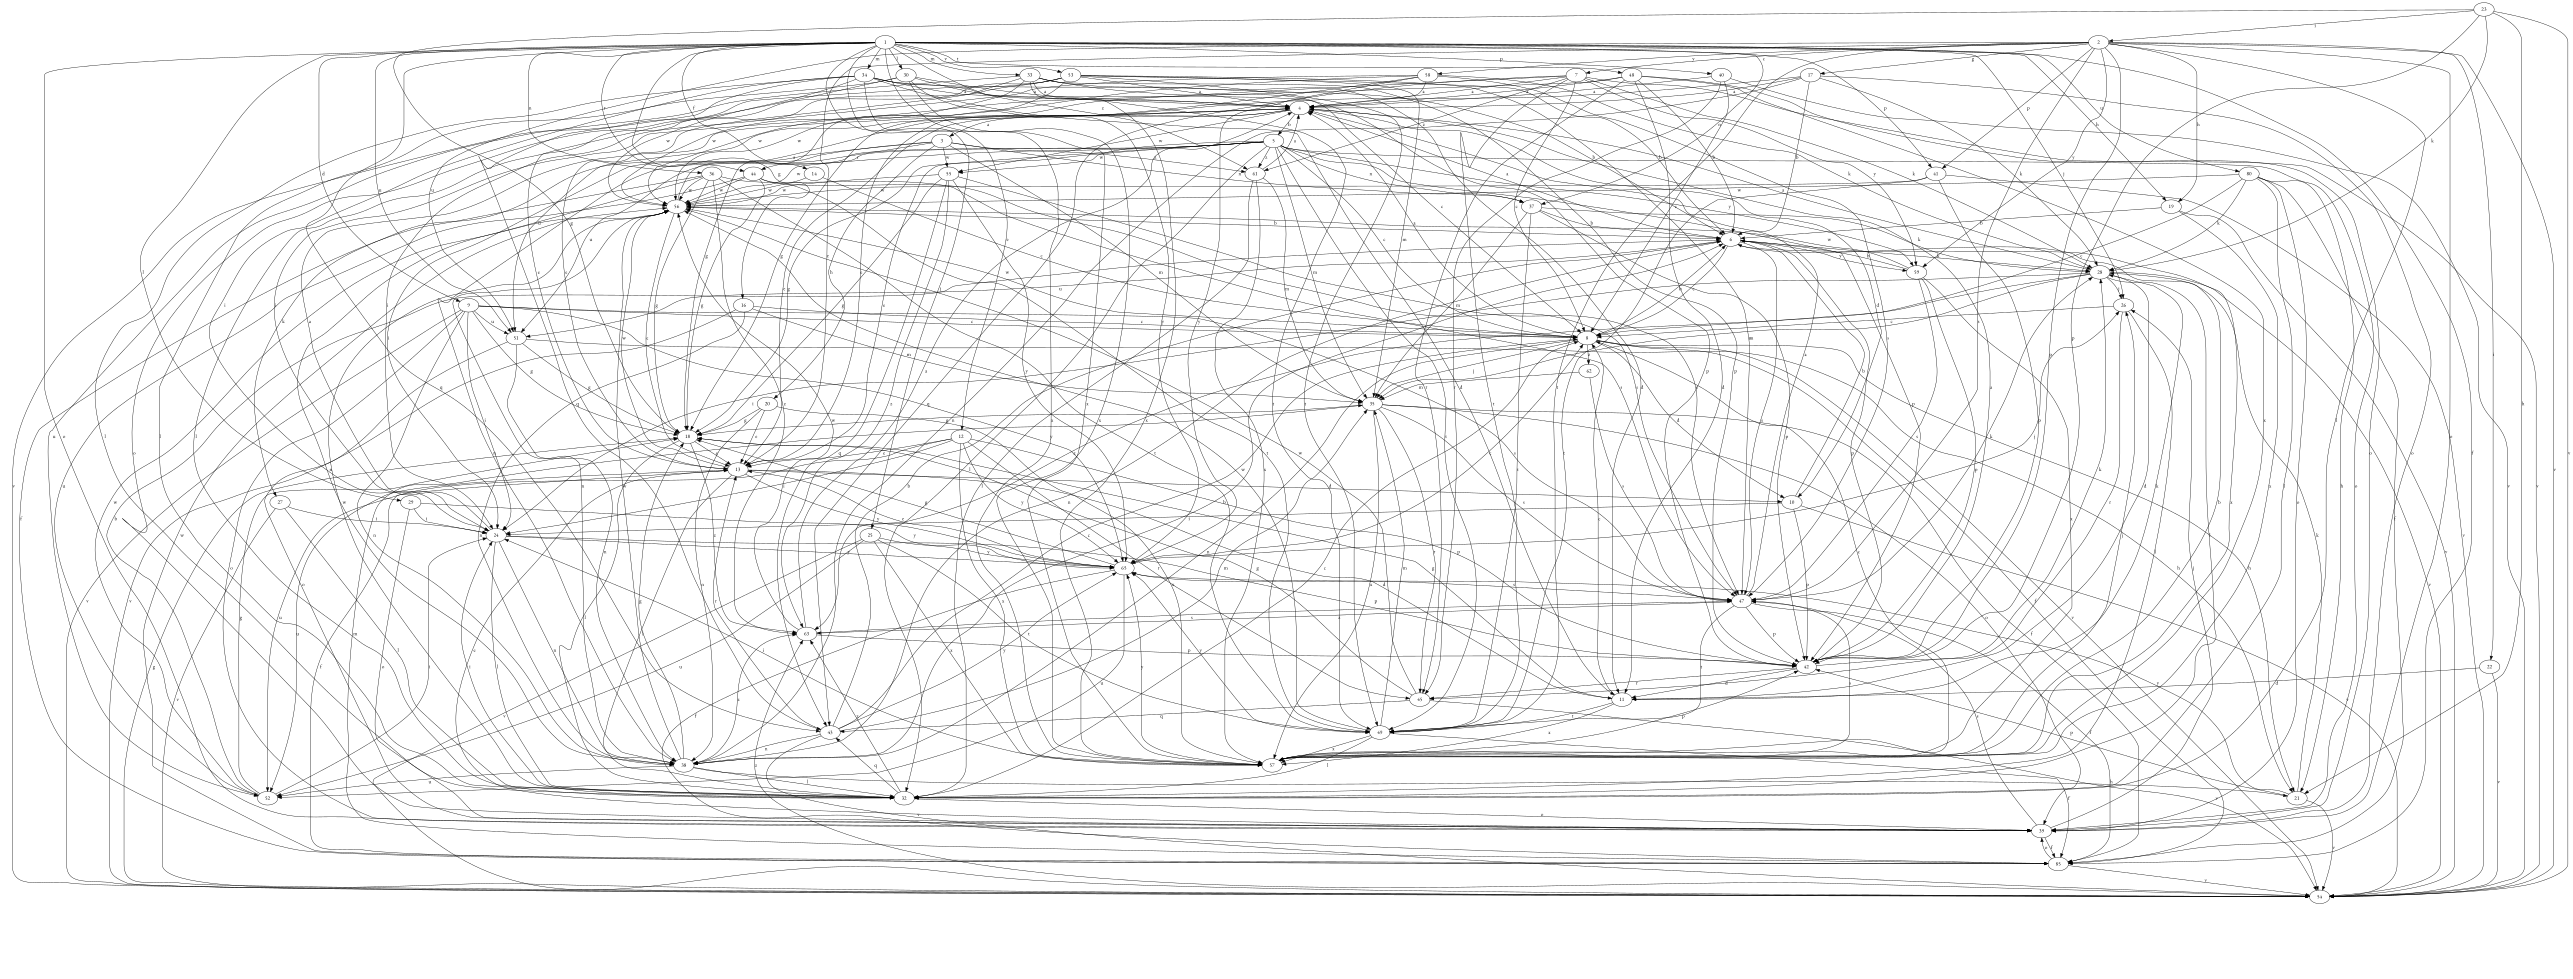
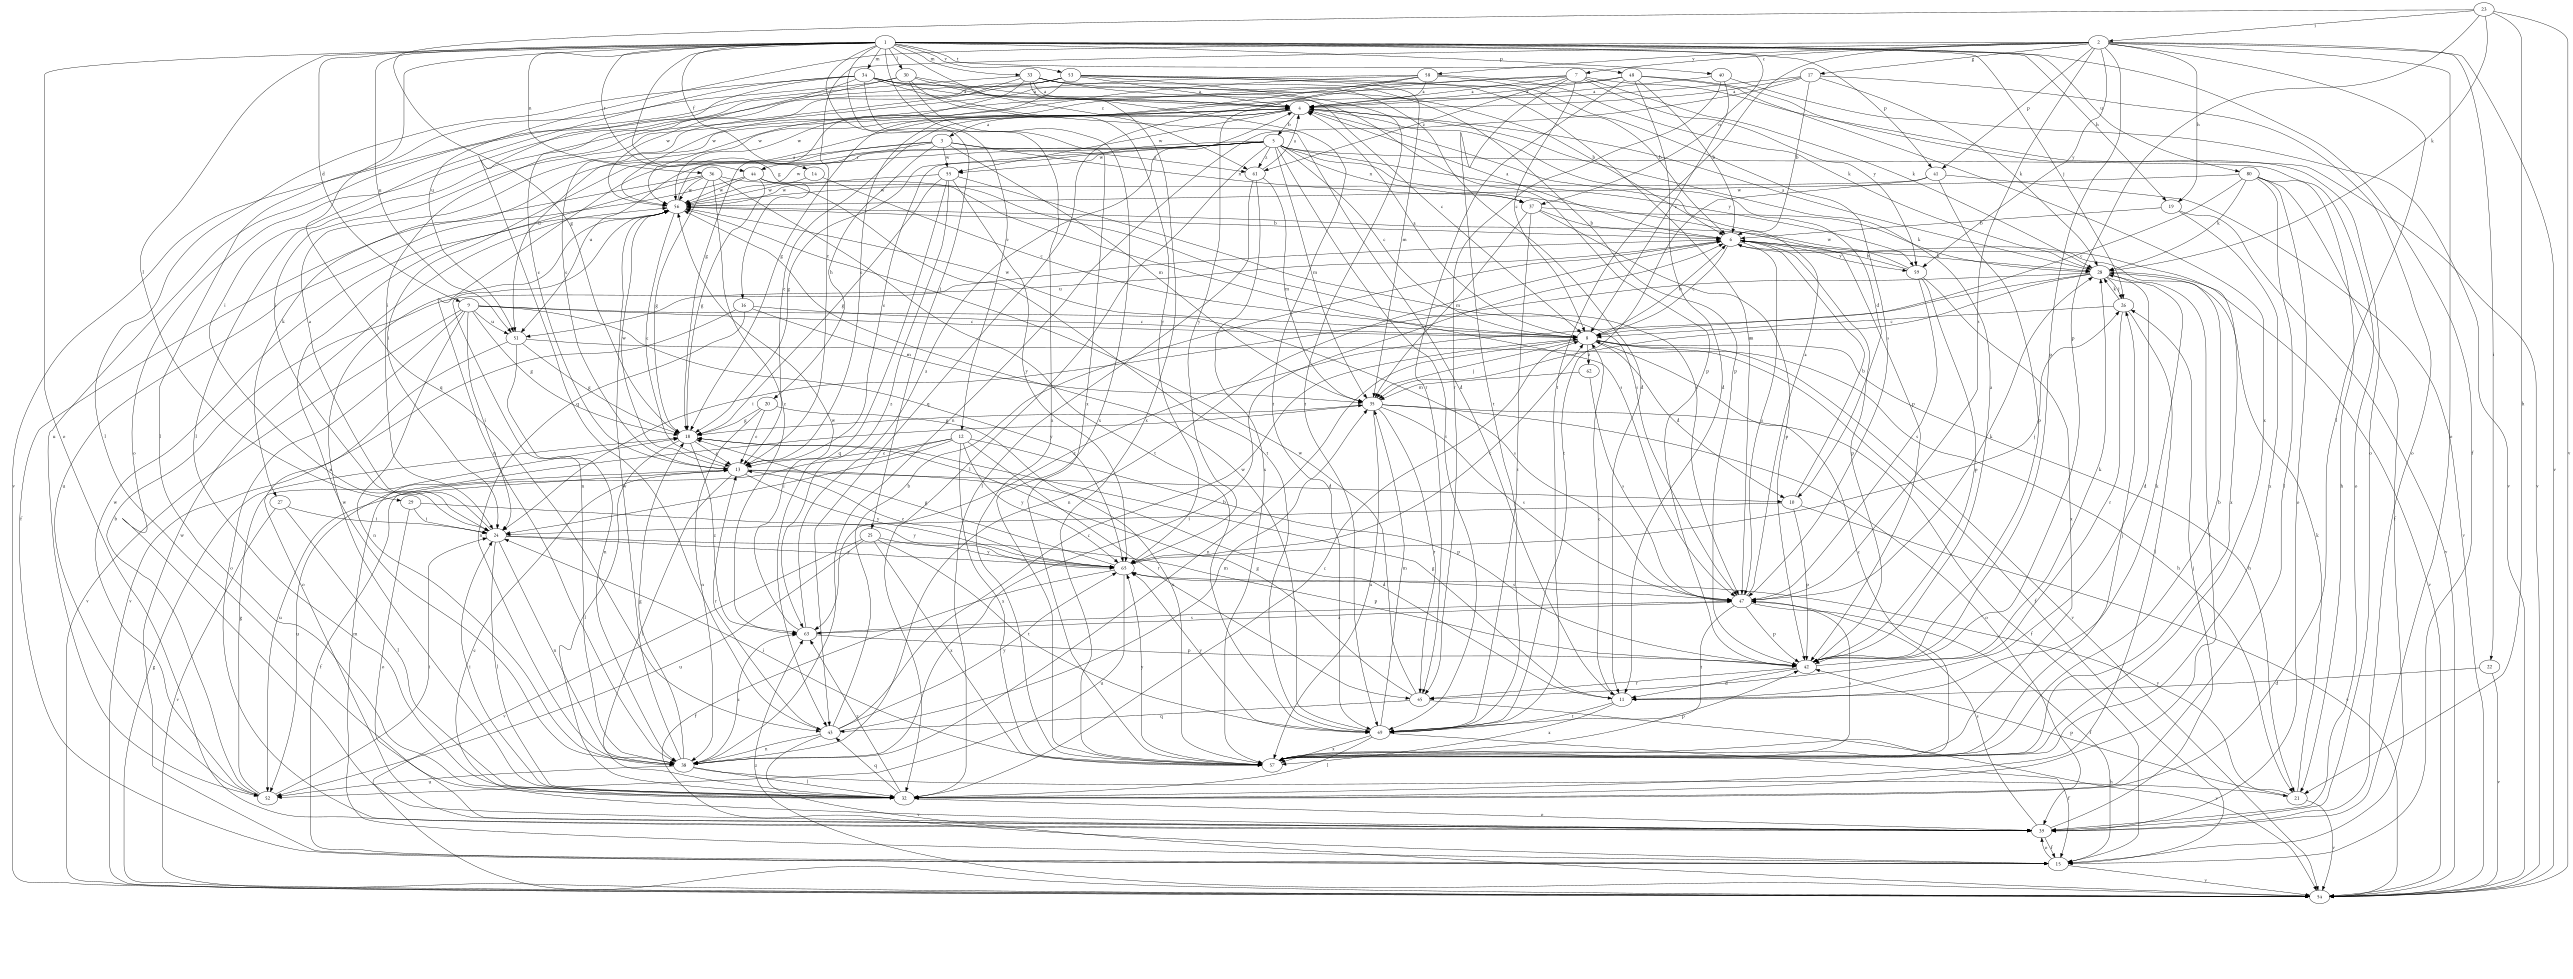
none -> (2113, 291)
(2058, 864) -> (2058, 864)
